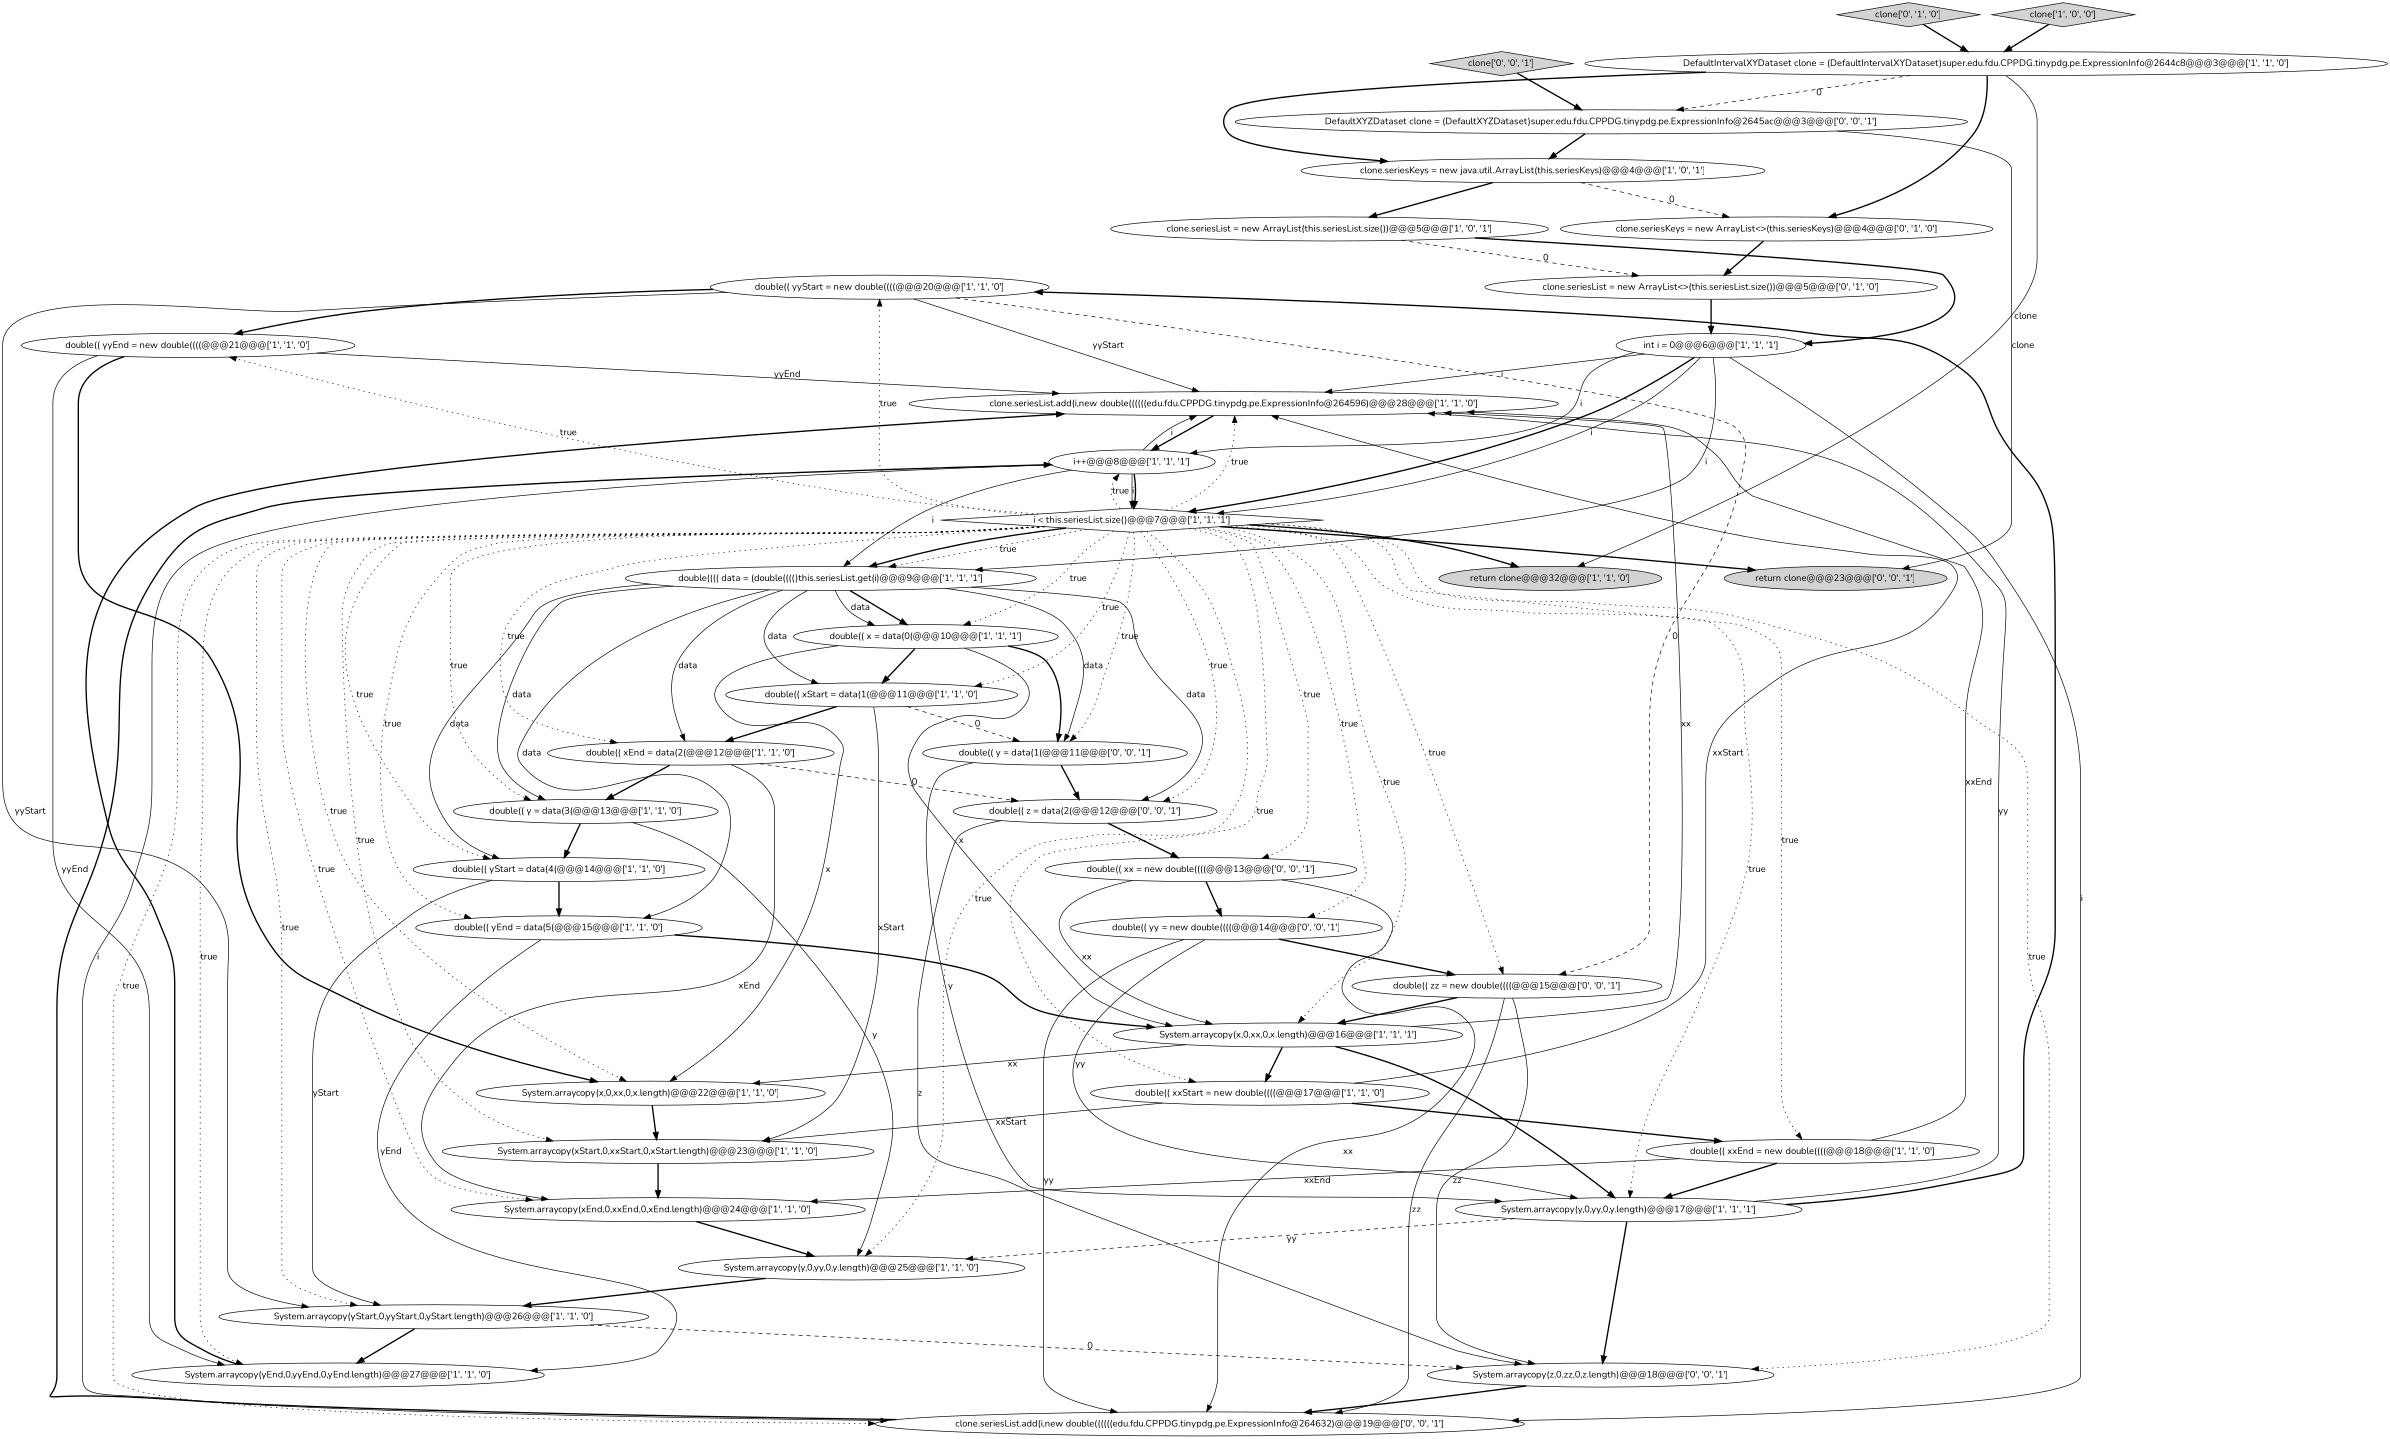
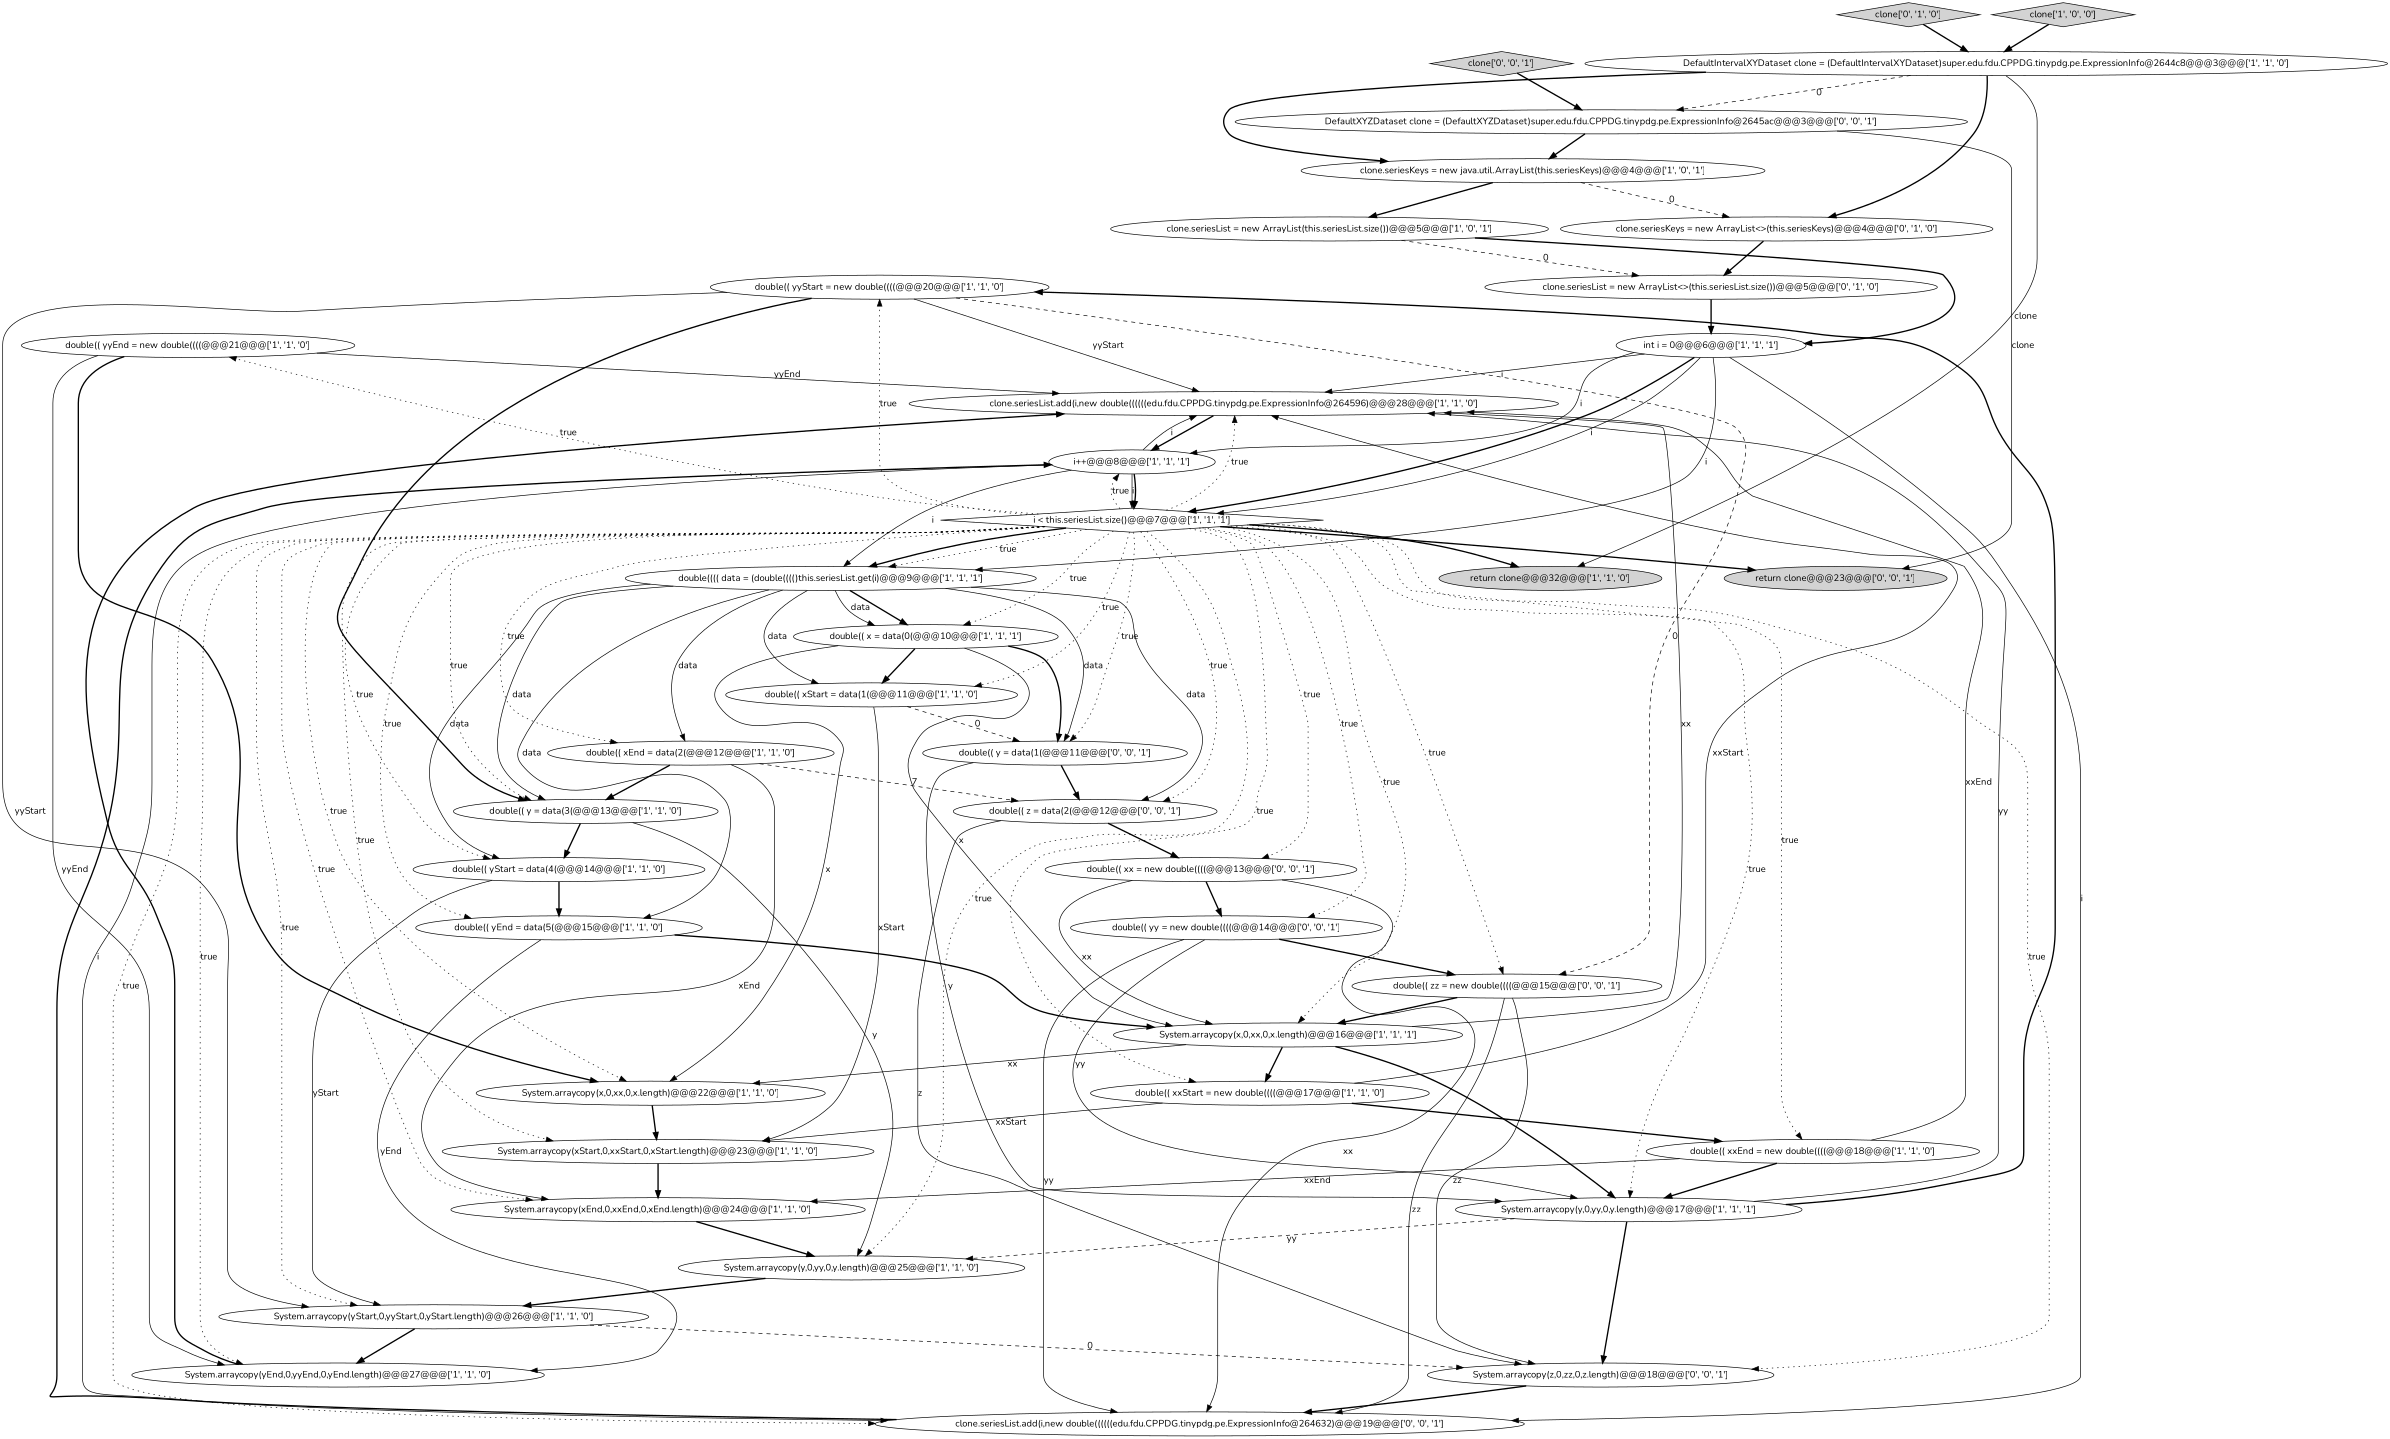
(359, 312) -> (426, 475)
(800, 718) -> none
(915, 782) -> (915, 782)
